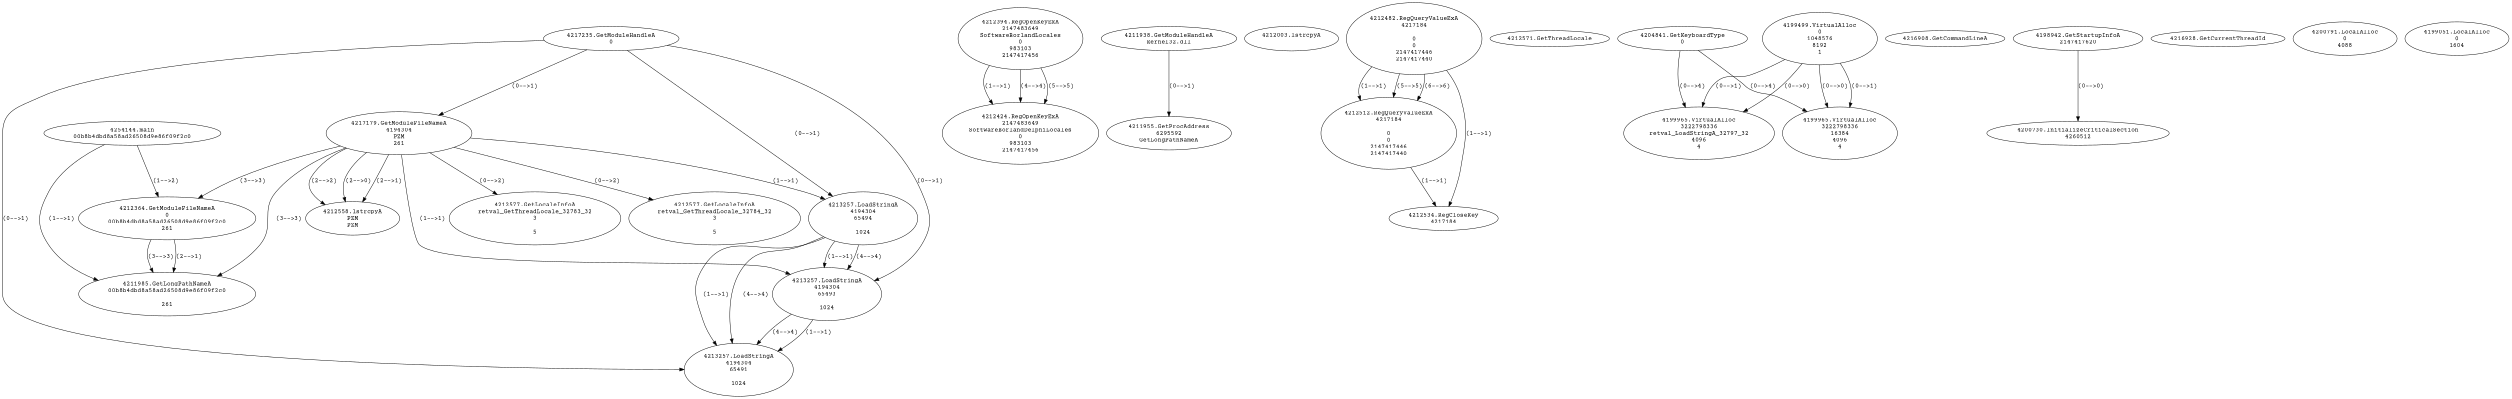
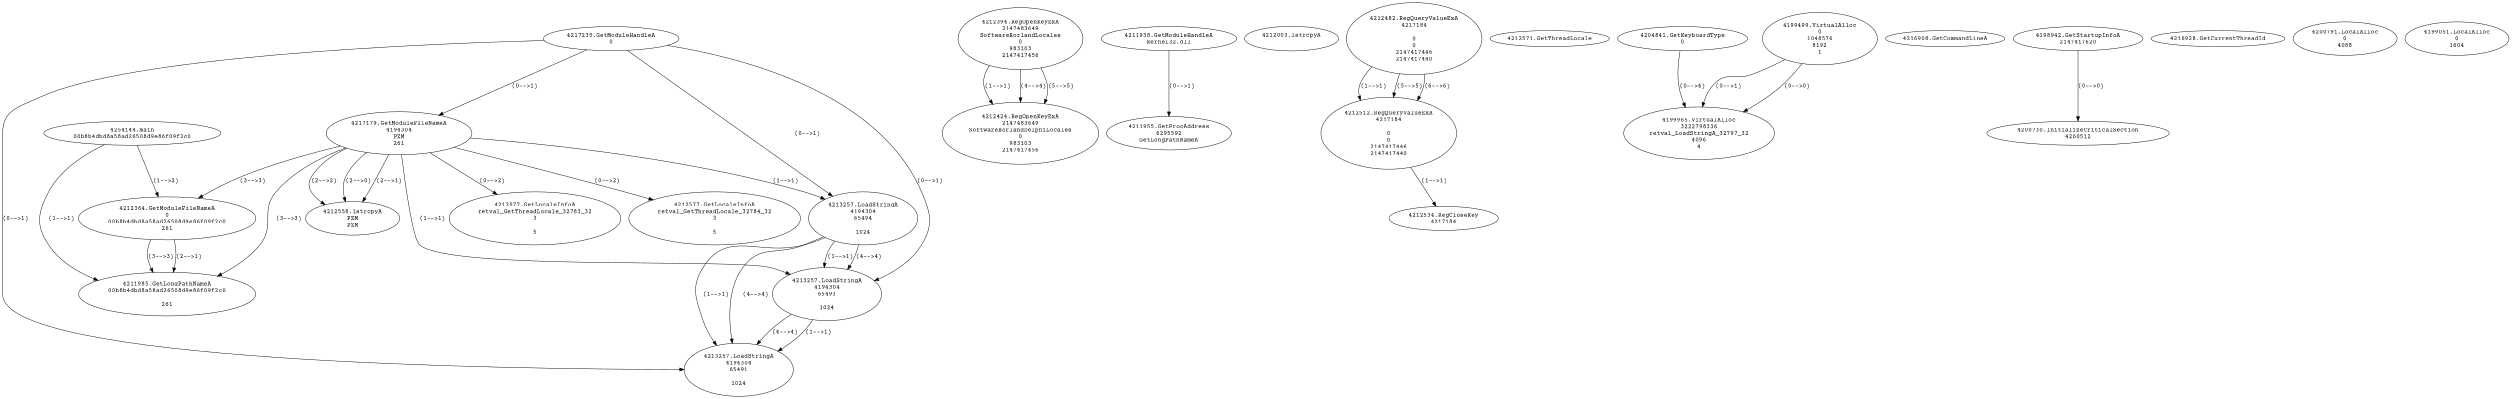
(1840, 133) -> none
(1465, 135) -> none
